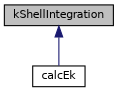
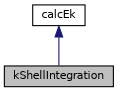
(59, 51) -> (59, 51)
